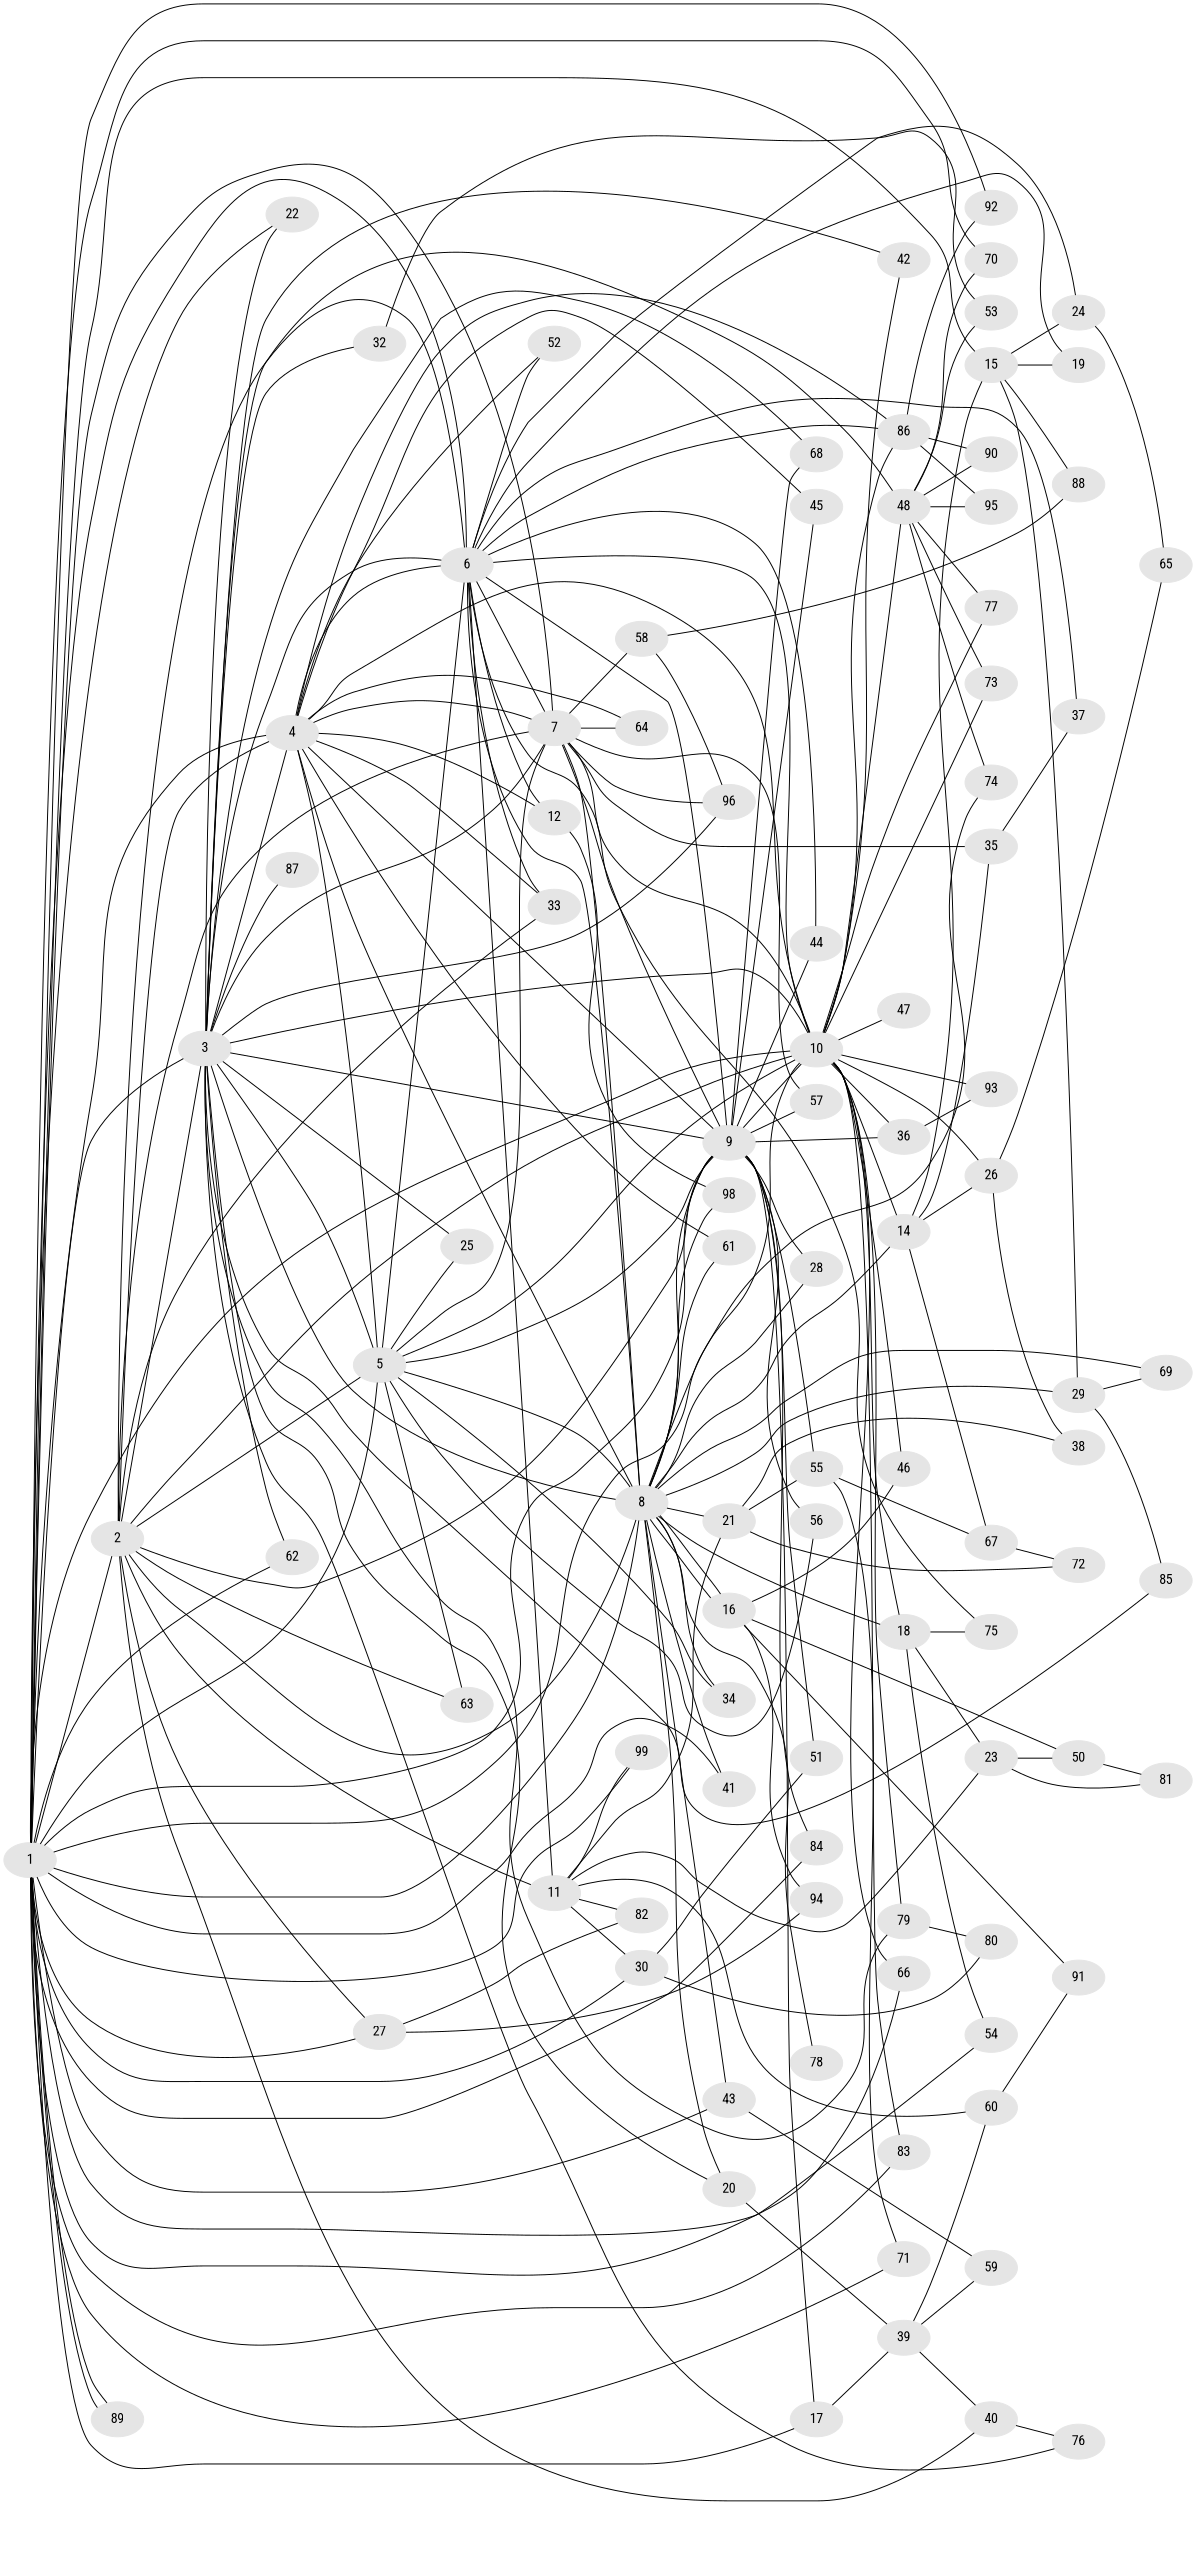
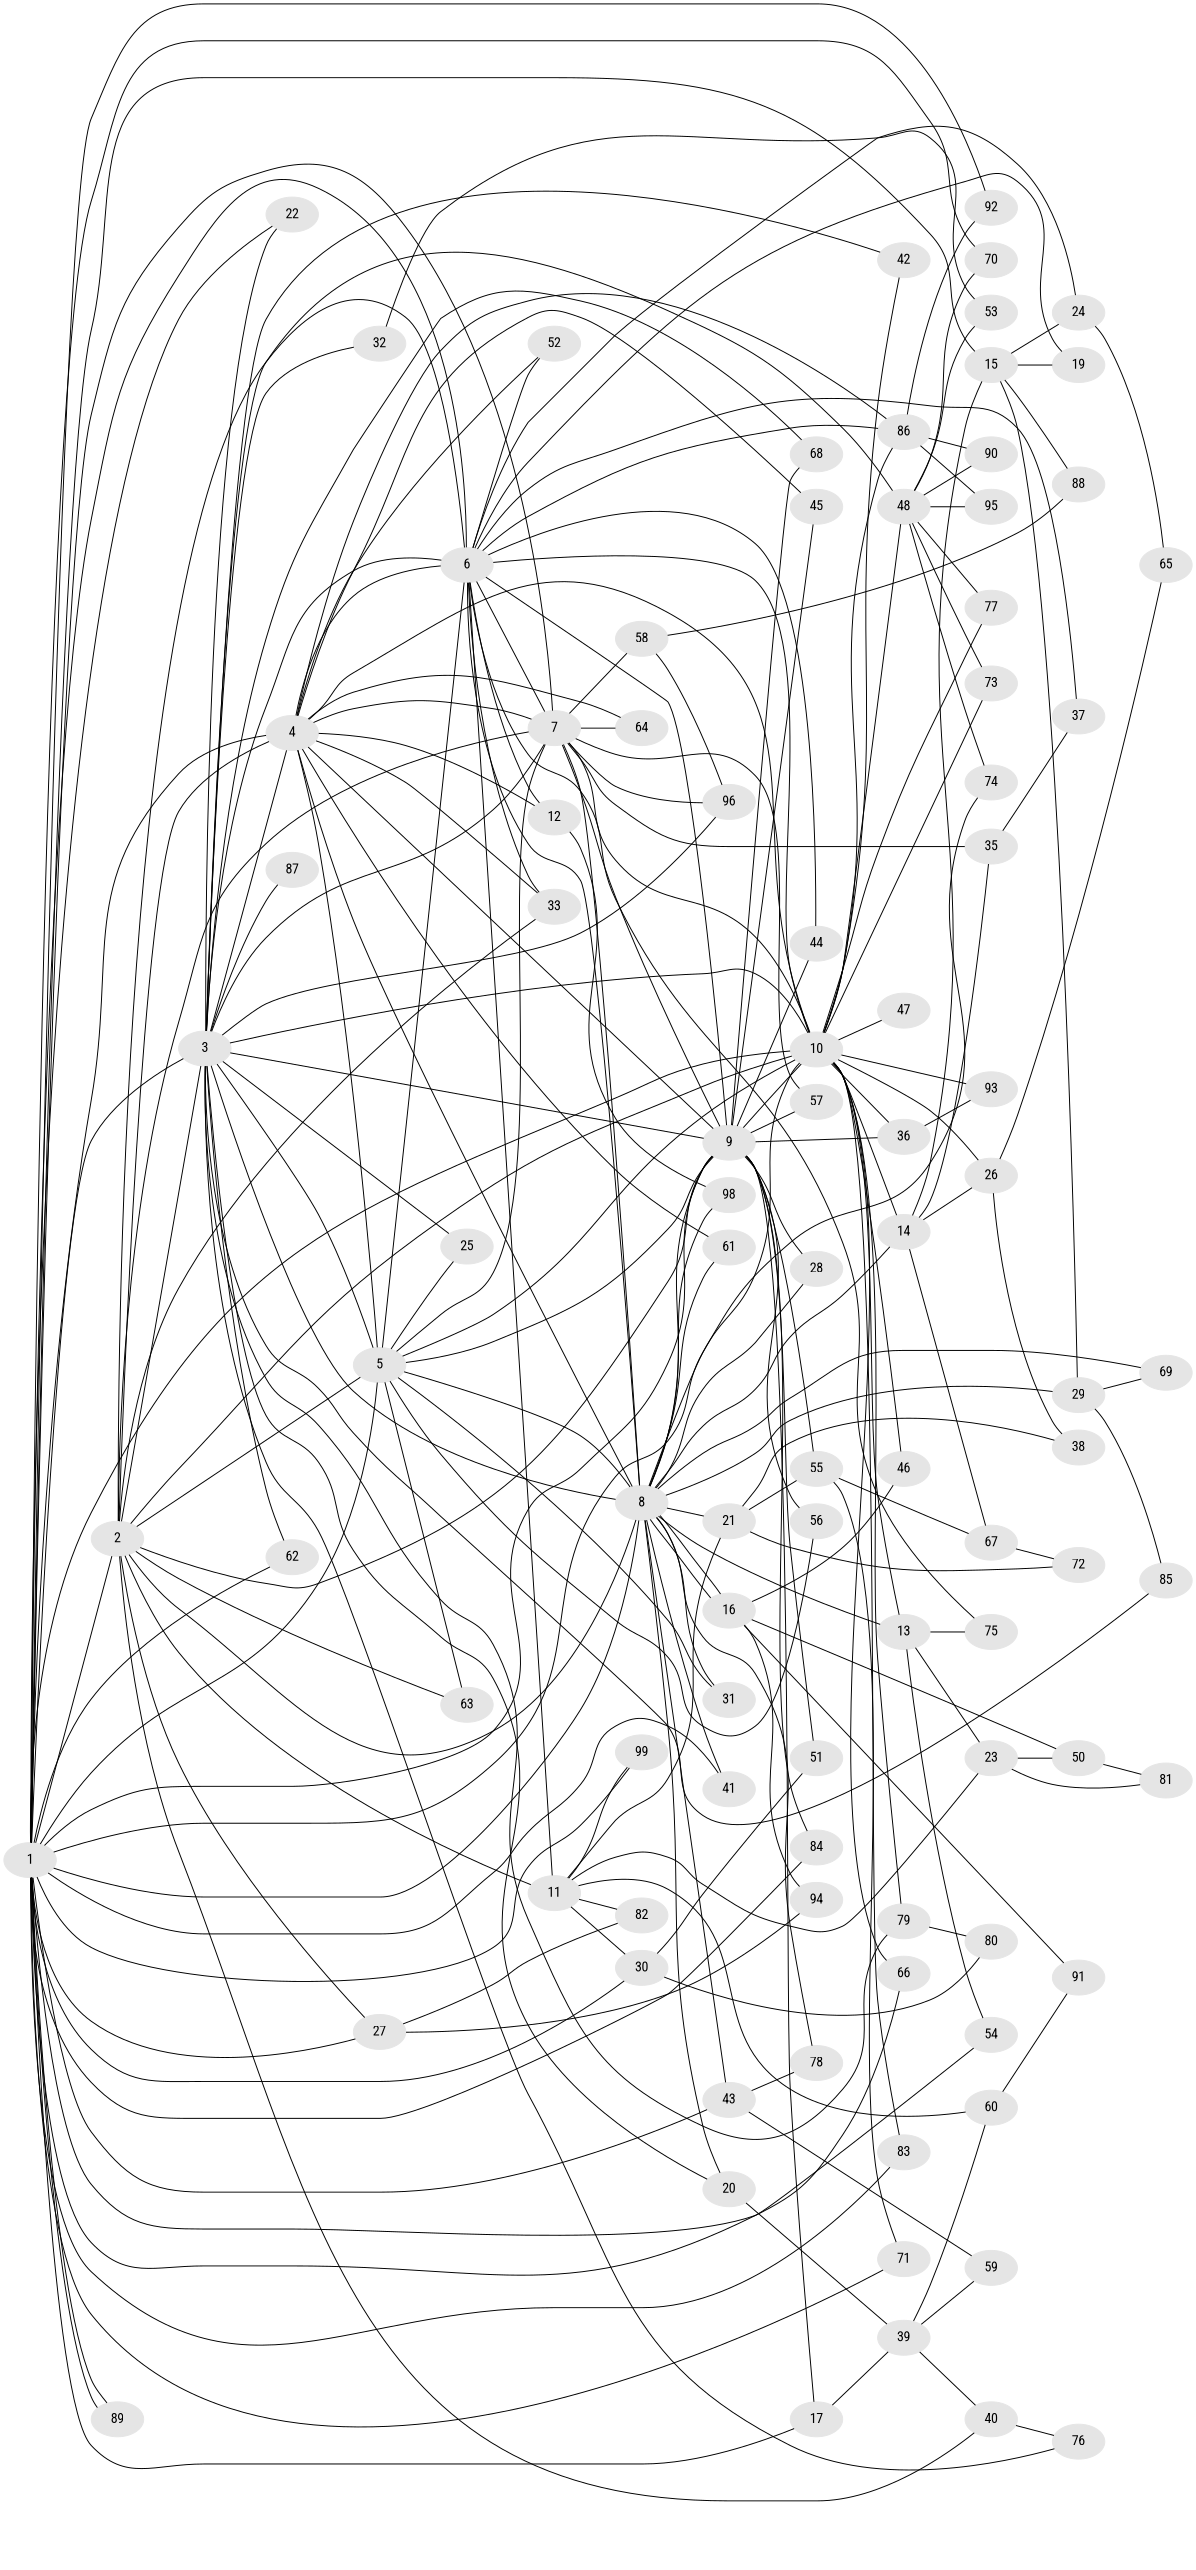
(904, 1632) -> (904, 1632)
(729, 1700) -> (729, 1700)
none -> (772, 2082)
